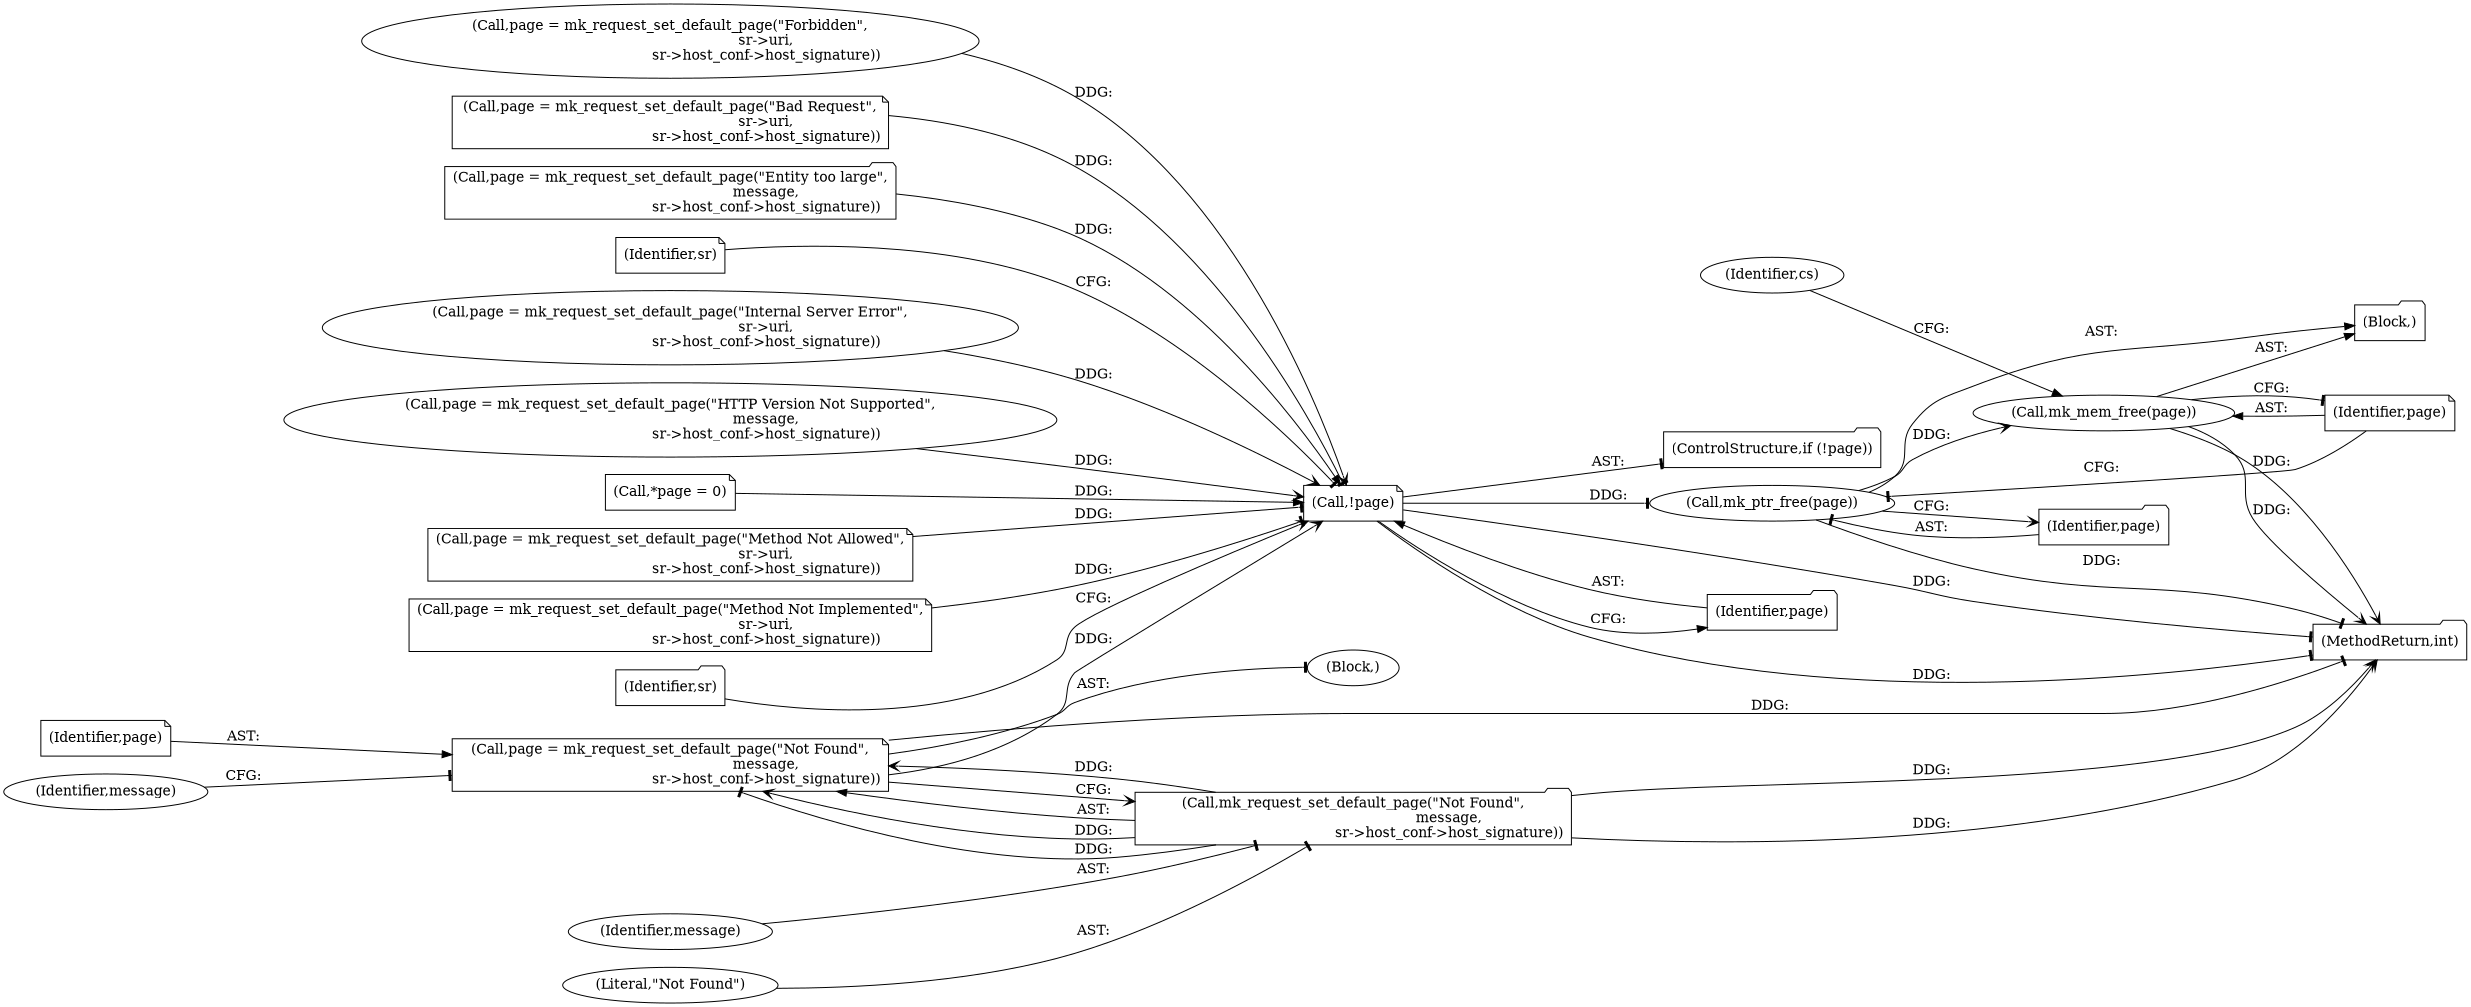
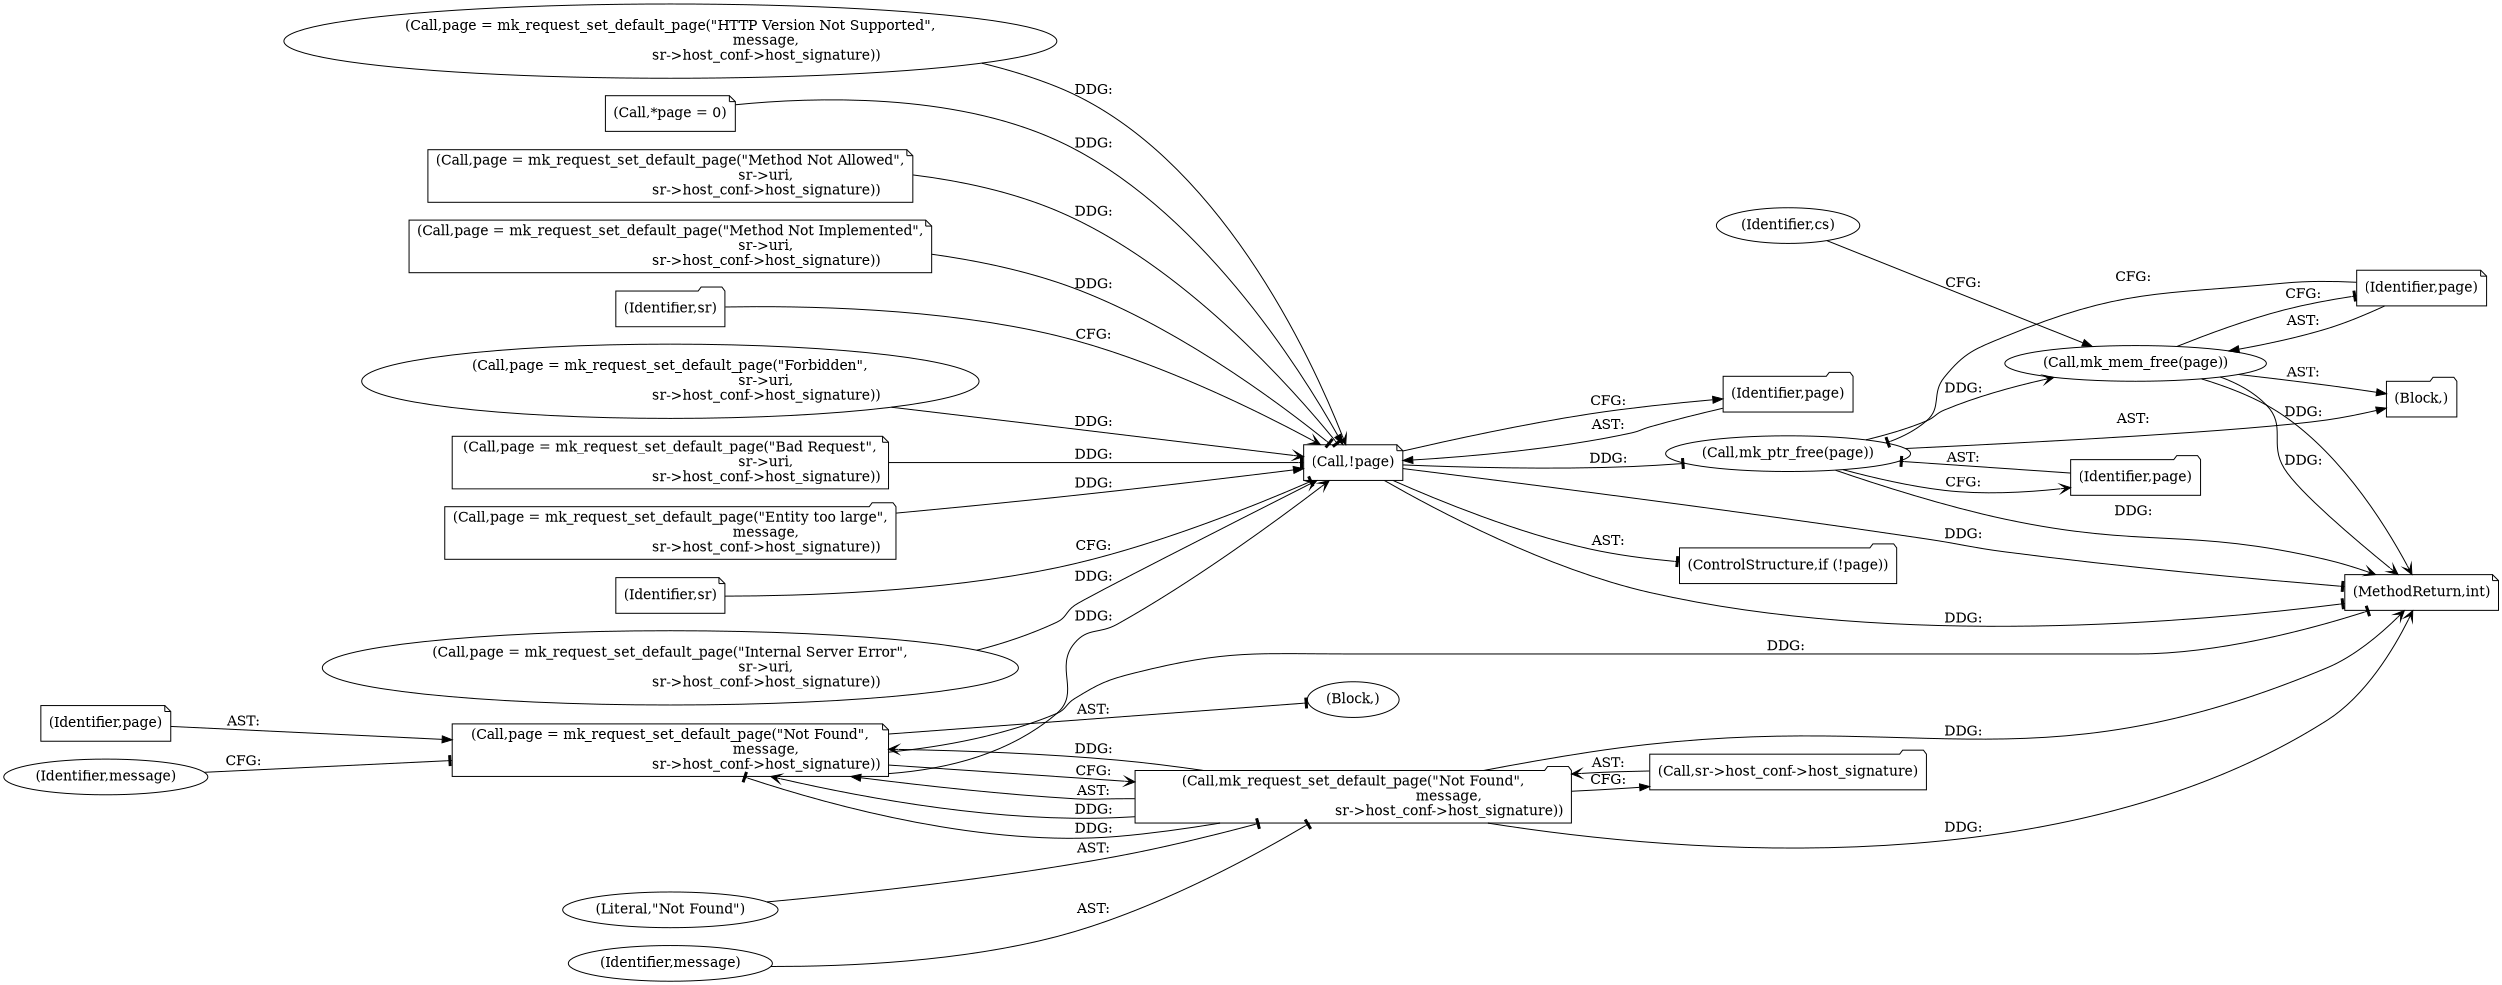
(2075, 585) -> (2098, 534)
(2390, 642) -> (2422, 593)
none -> (1788, 772)
